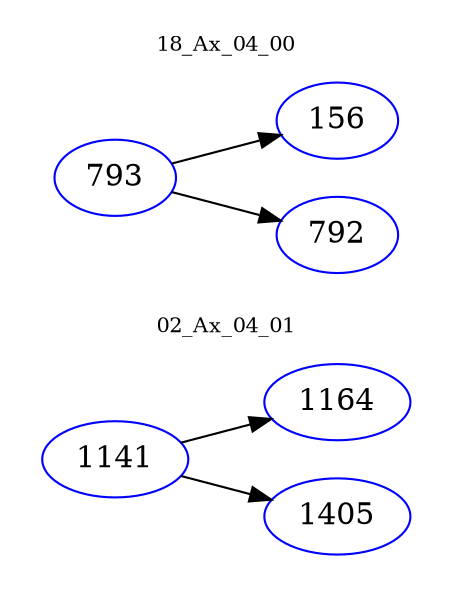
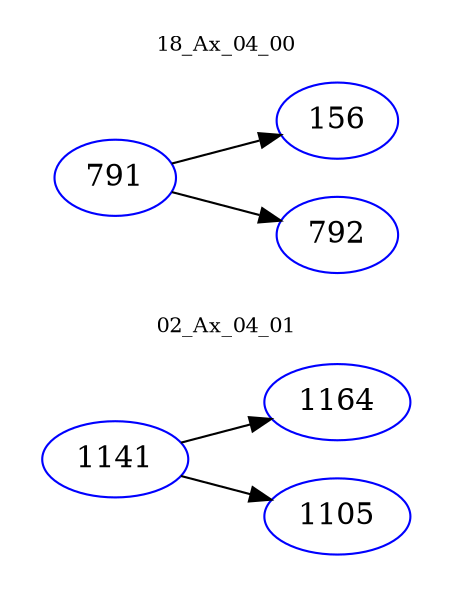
(115, 178) -> (115, 178)
(337, 516) -> (337, 516)
